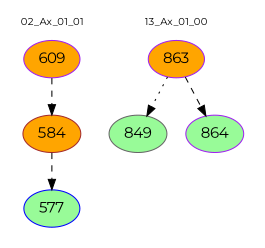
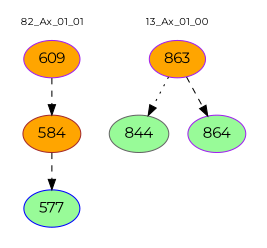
(52, 22) -> (52, 22)
(138, 134) -> (139, 134)
